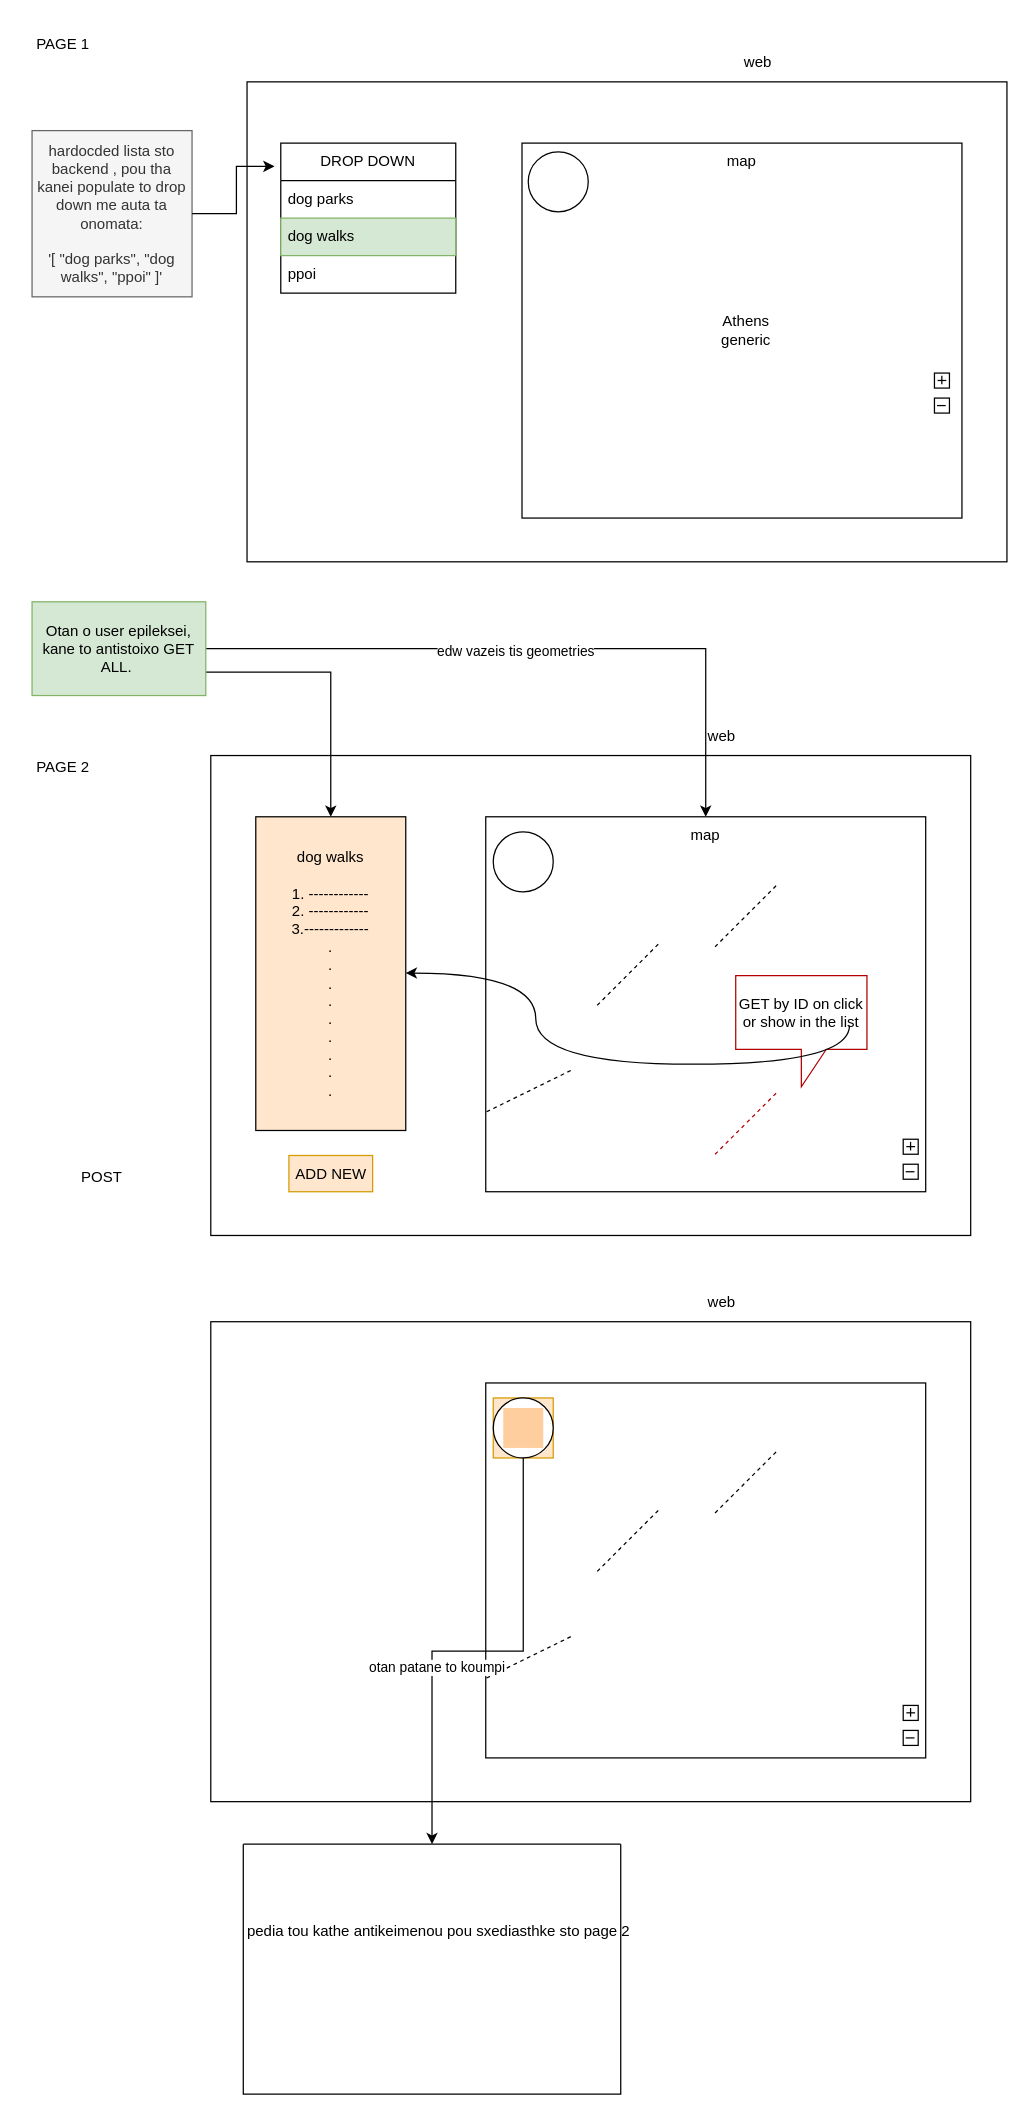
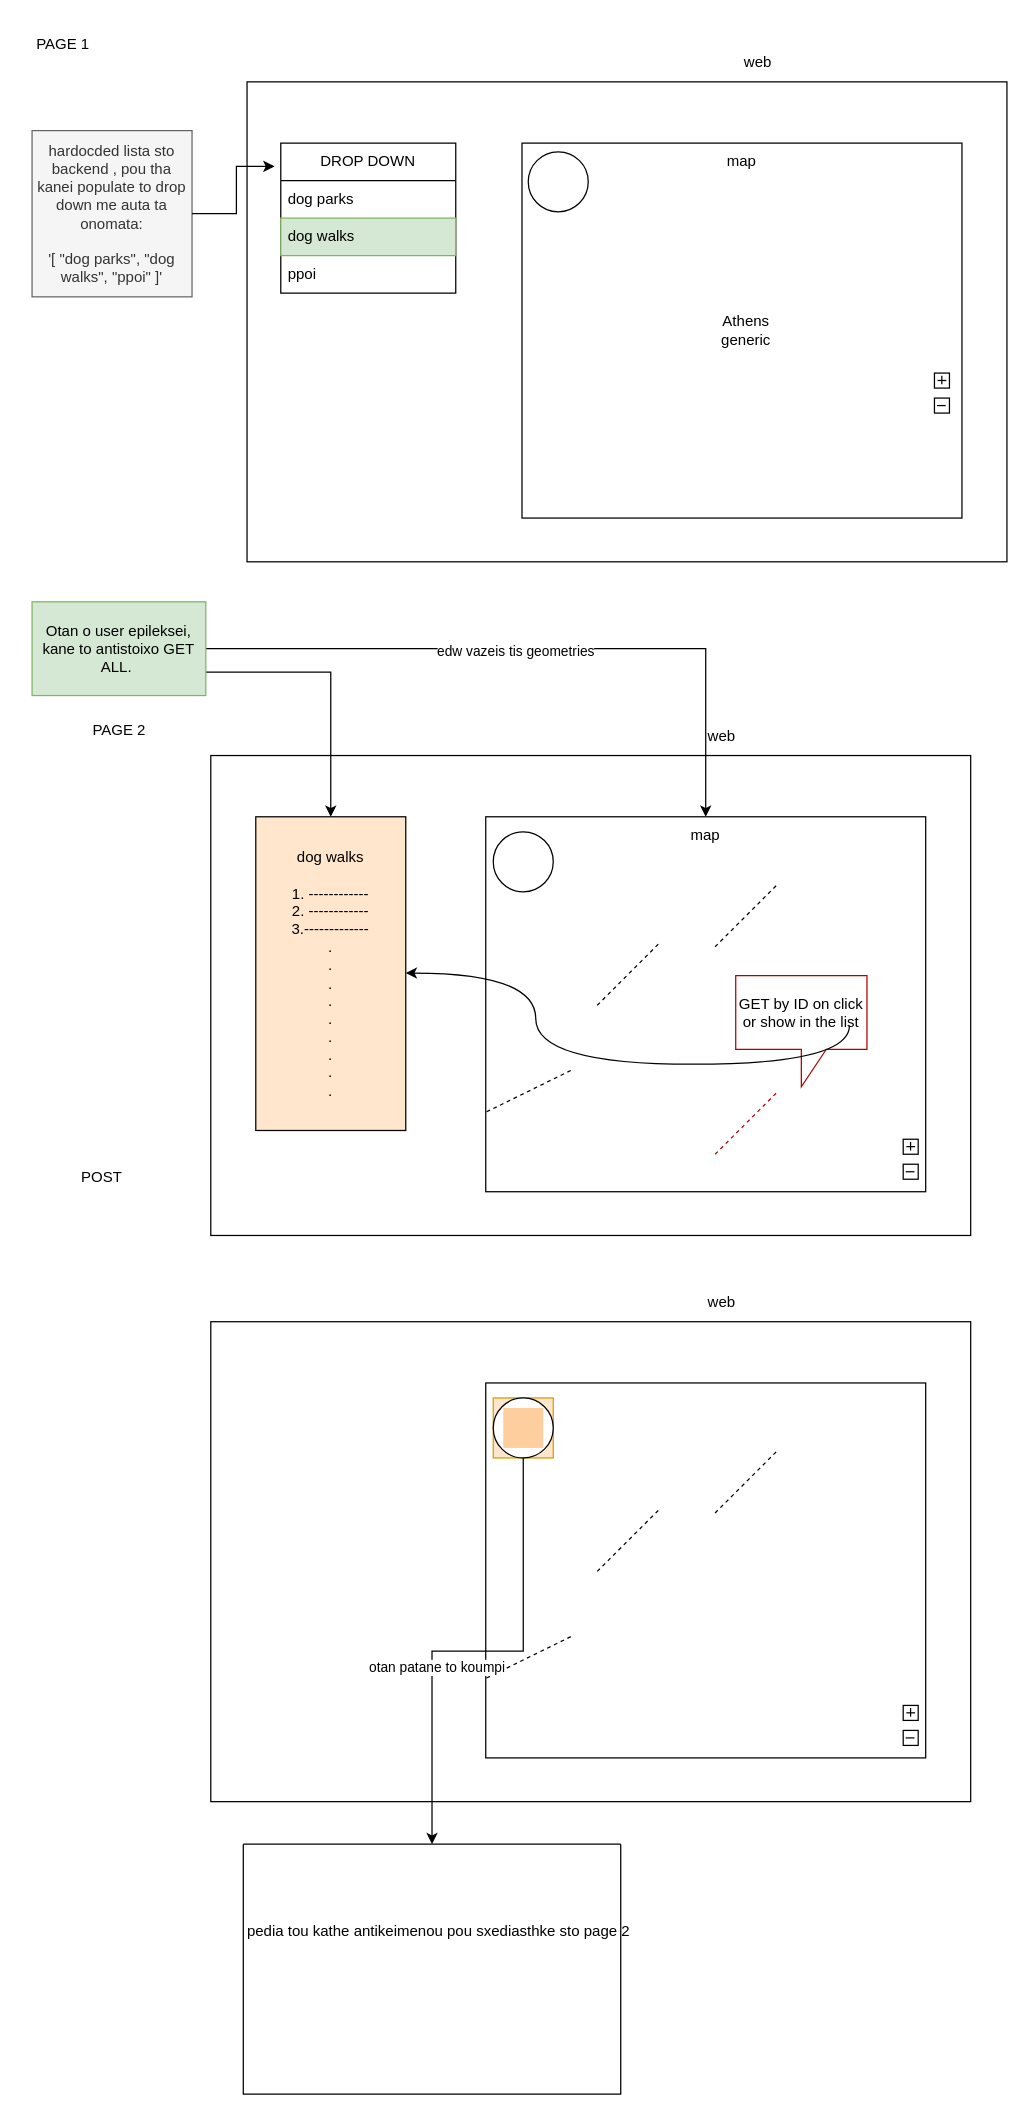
(63, 768) -> (119, 731)
(331, 1174) -> none
